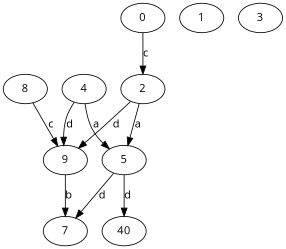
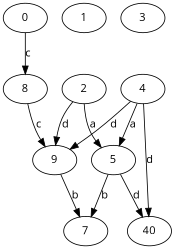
(143, 49) -> (25, 49)
none -> (146, 156)
(102, 196) -> (105, 196)
